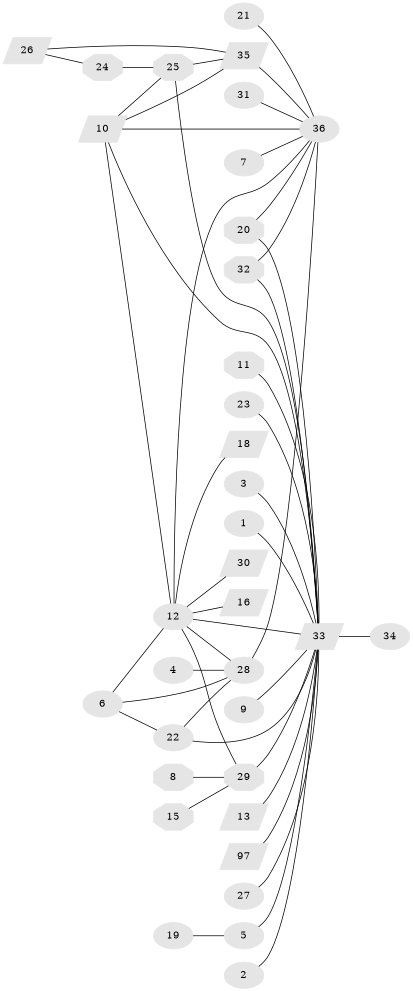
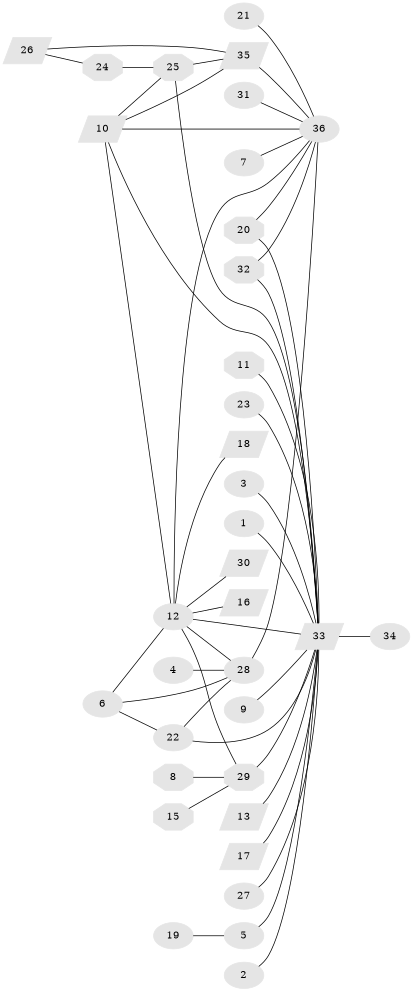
(244, 857) -> (244, 857)
